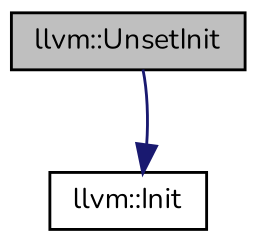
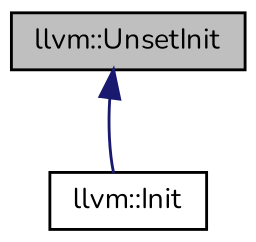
(147, 107) -> (109, 136)
